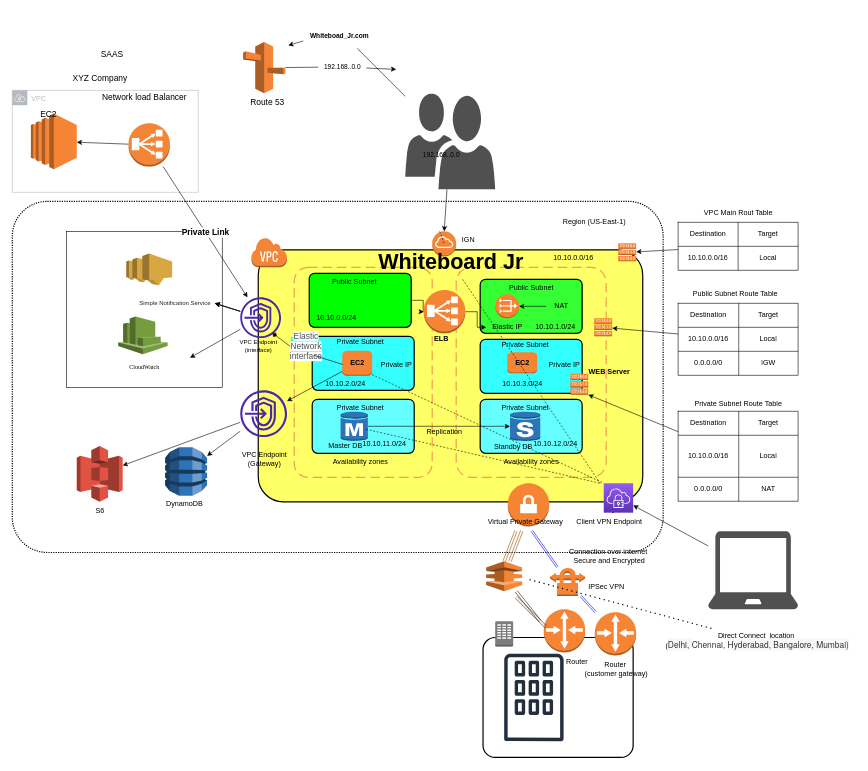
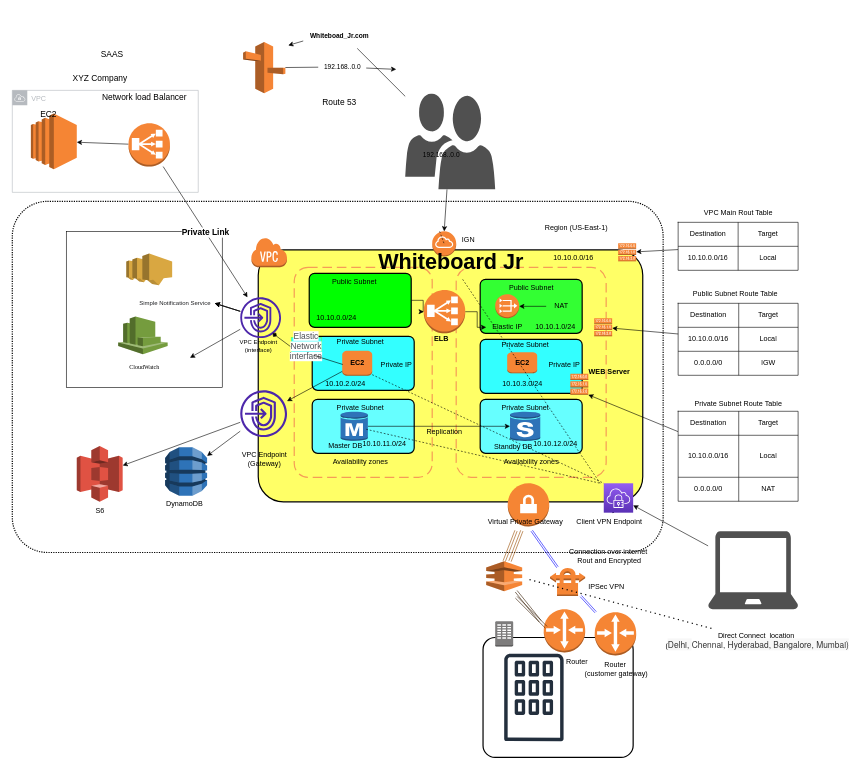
(267, 102) -> (339, 102)
(594, 222) -> (576, 228)
(610, 557) -> (610, 557)
